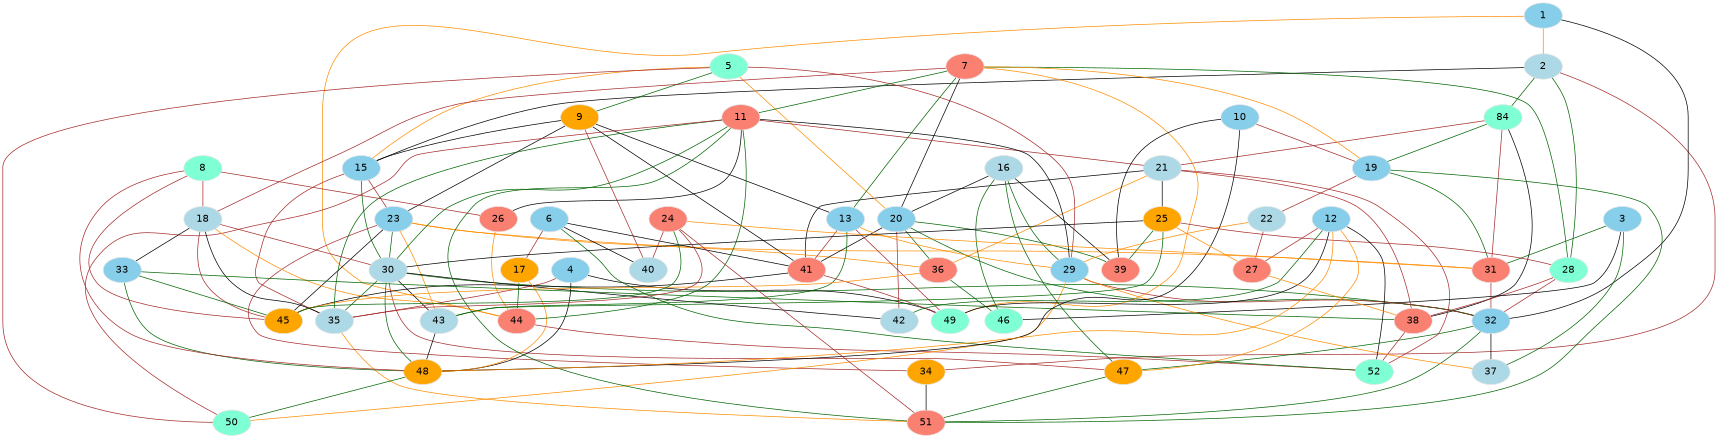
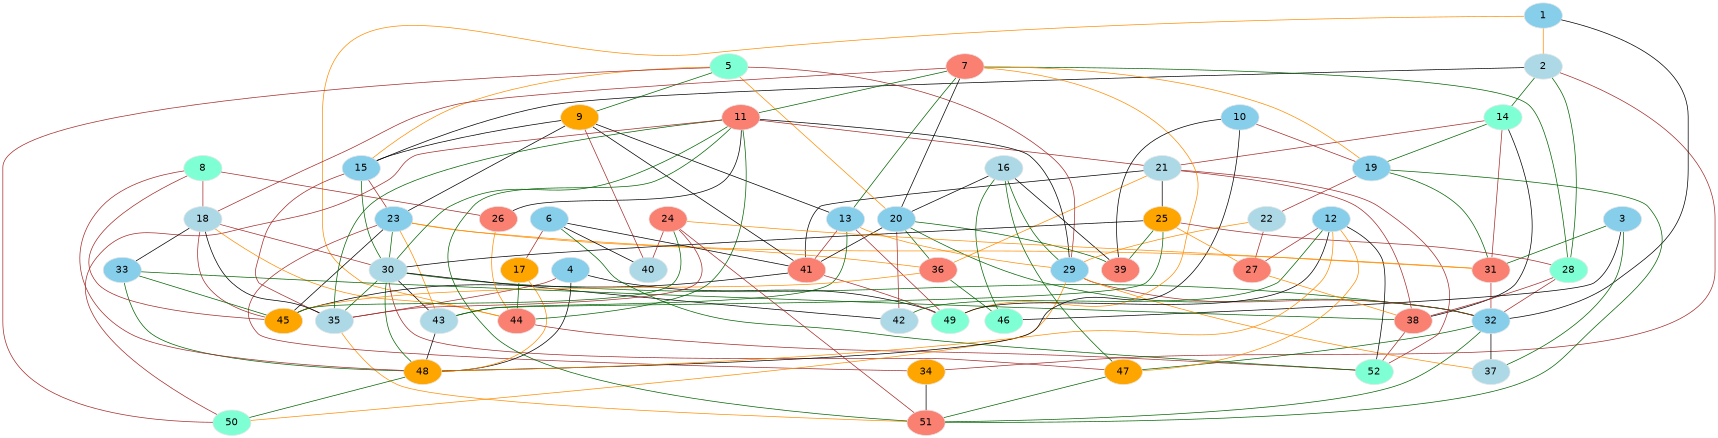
(1503, 117) -> (1503, 117)
